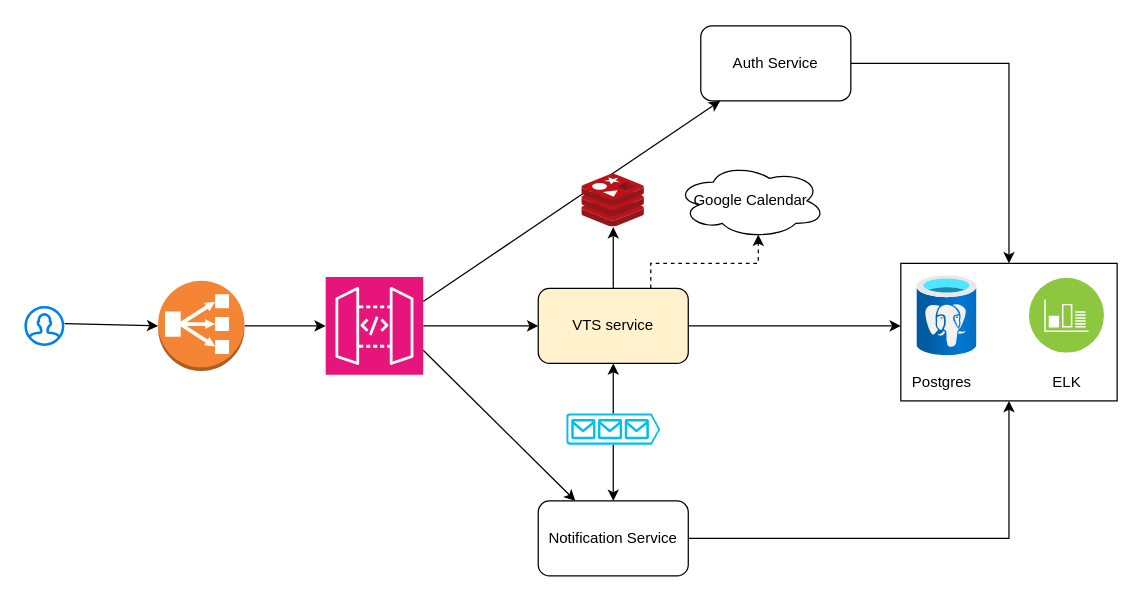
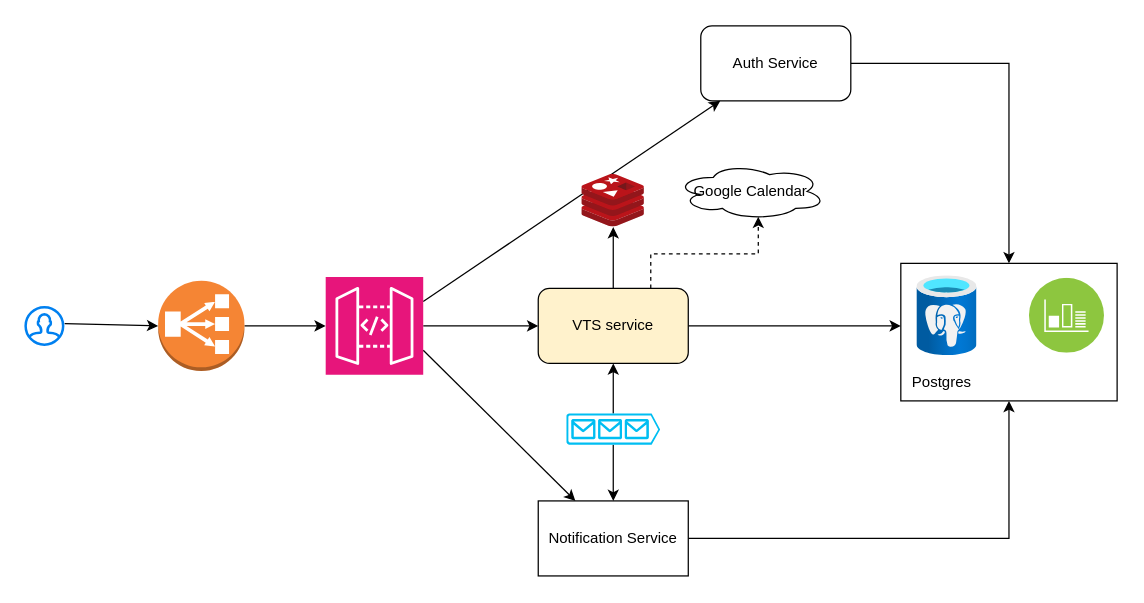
(751, 201) -> (751, 191)
(1067, 382) -> none
(613, 538) -> (613, 538)
